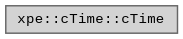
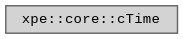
(92, 19) -> (92, 19)
